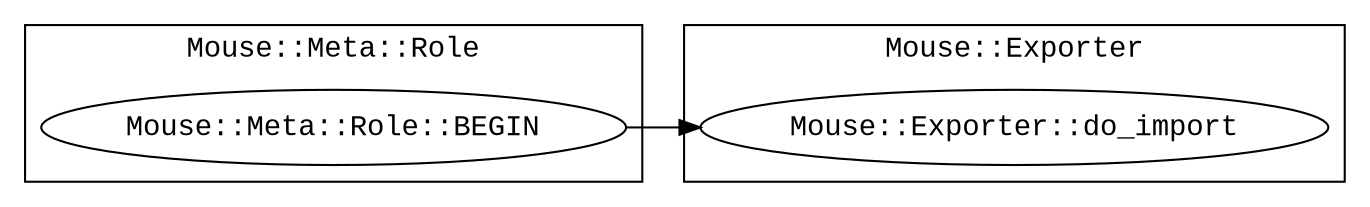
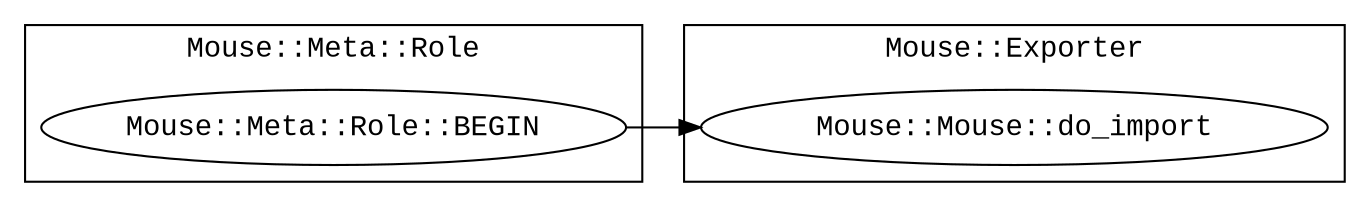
(1014, 127) -> (1014, 127)
